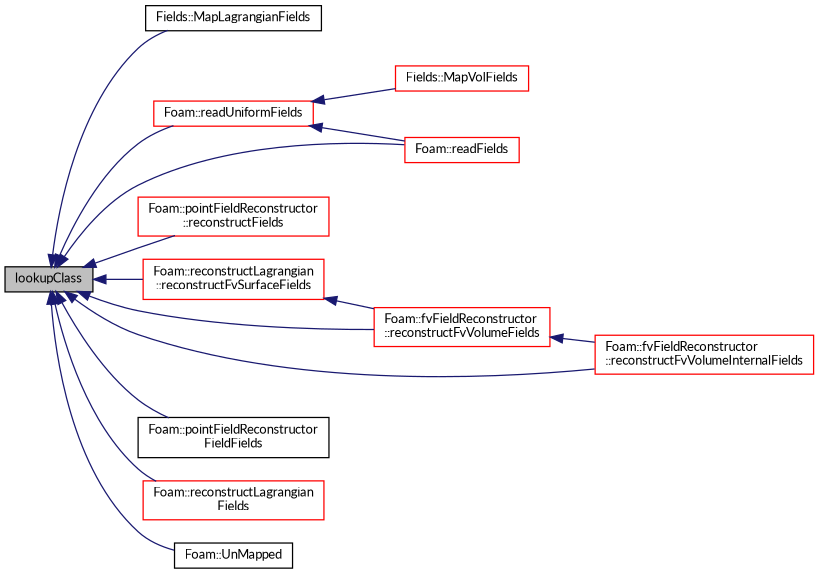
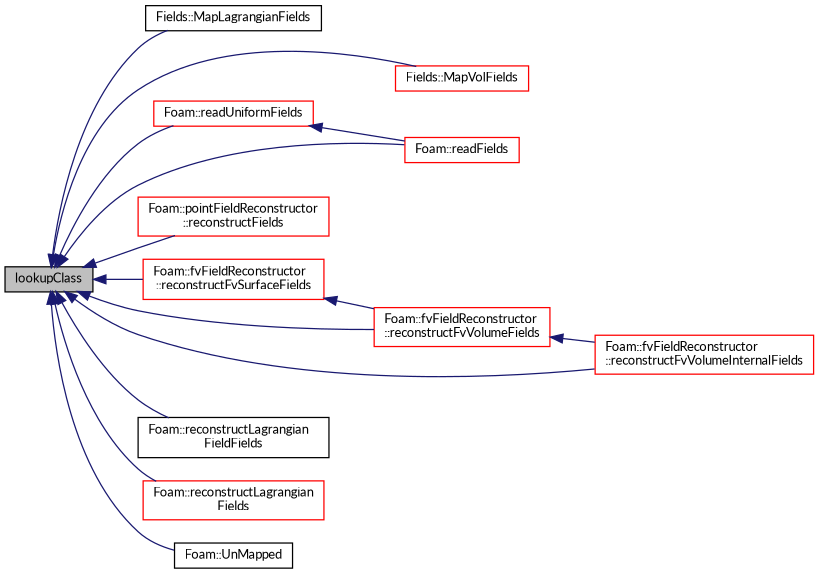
(360, 94) -> (181, 69)
(234, 279) -> (234, 279)
(234, 438) -> (234, 438)
